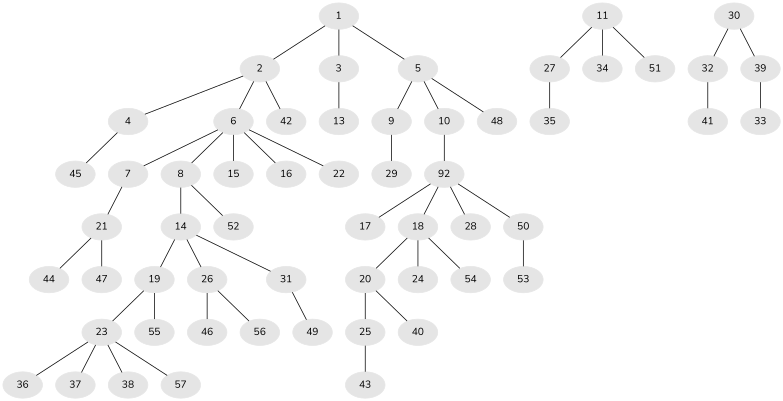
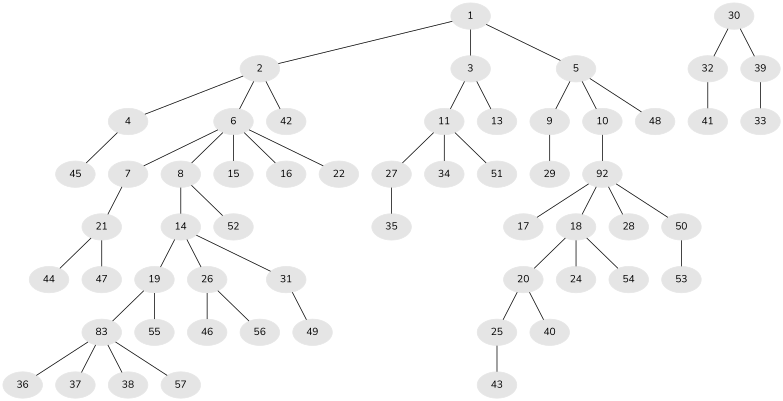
none -> (457, 95)
(102, 332) -> (102, 332)
